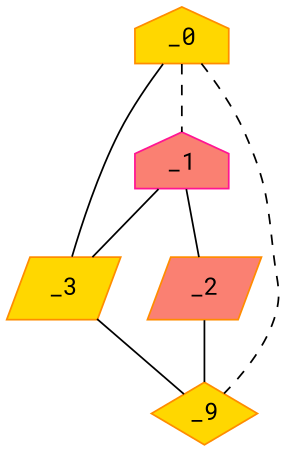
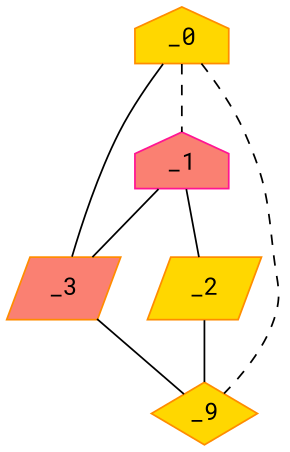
(64, 288) -> (64, 288)
(204, 288) -> (204, 288)
